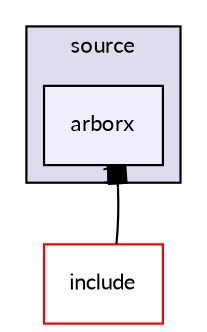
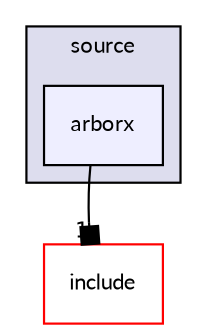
(118, 216) -> (89, 197)
